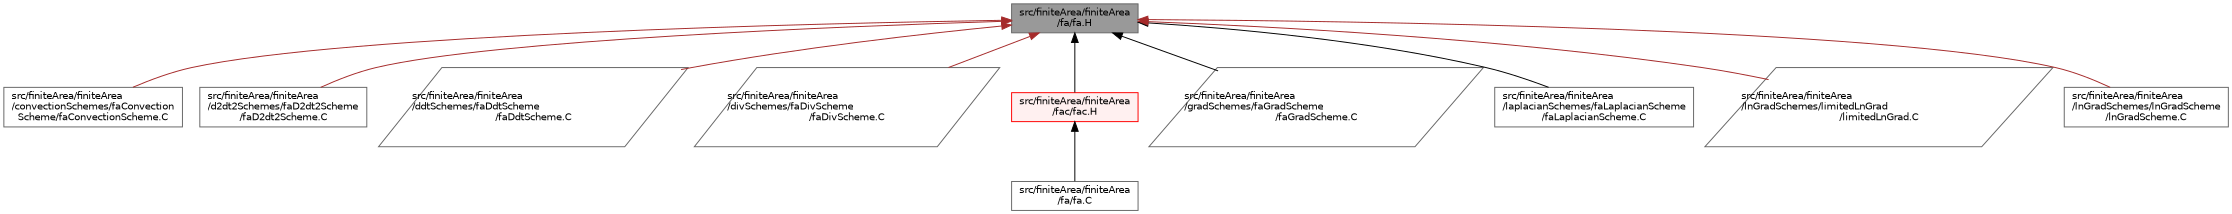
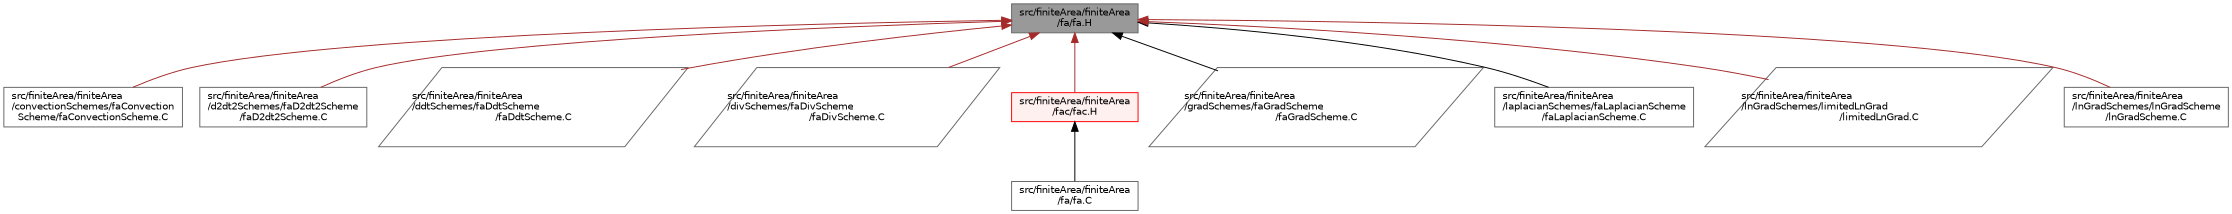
(1075, 67) -> (1075, 67)
